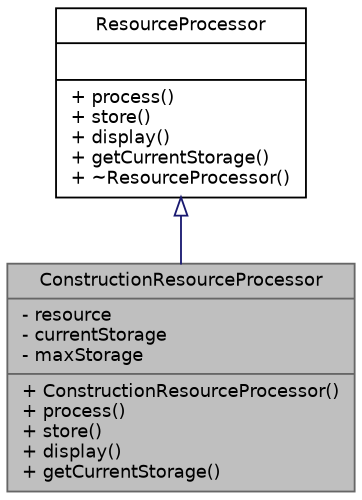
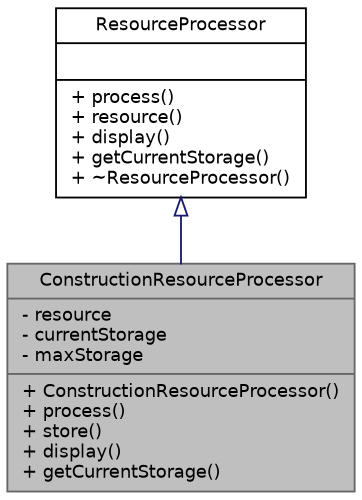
(111, 118) -> (127, 118)
